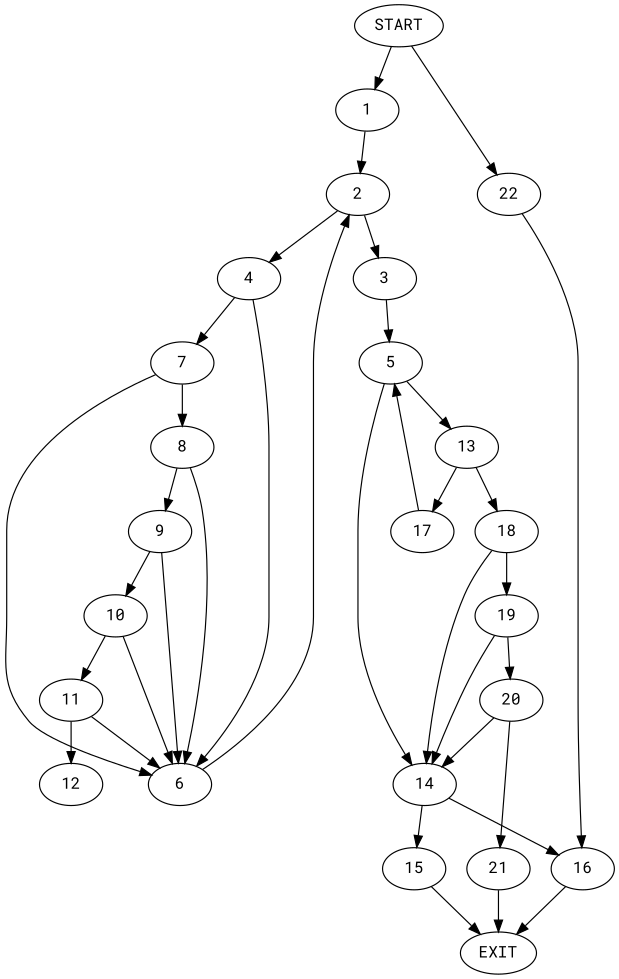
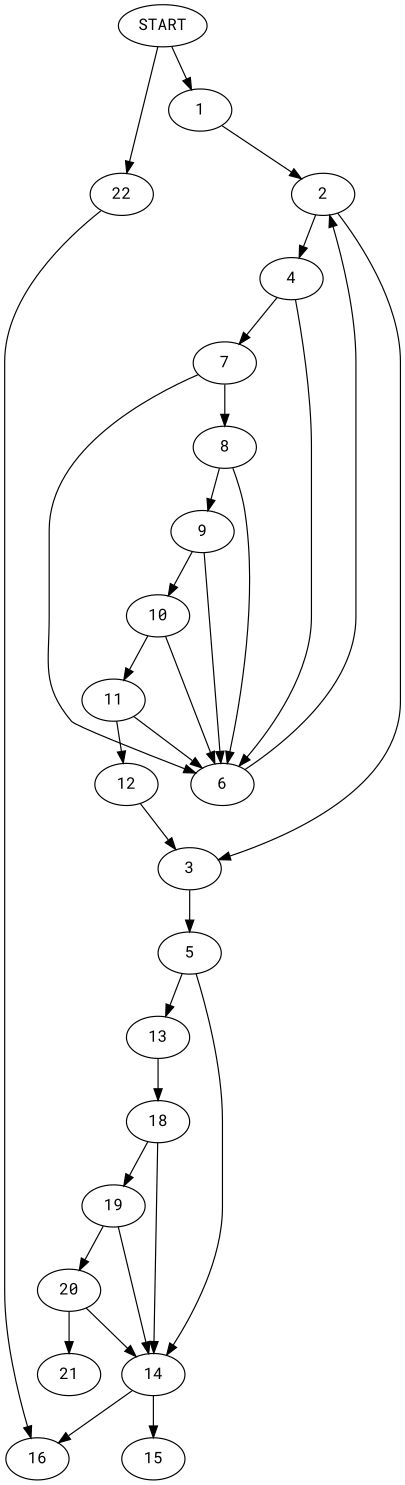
(422, 532) -> none
none -> (154, 822)
(498, 953) -> none
